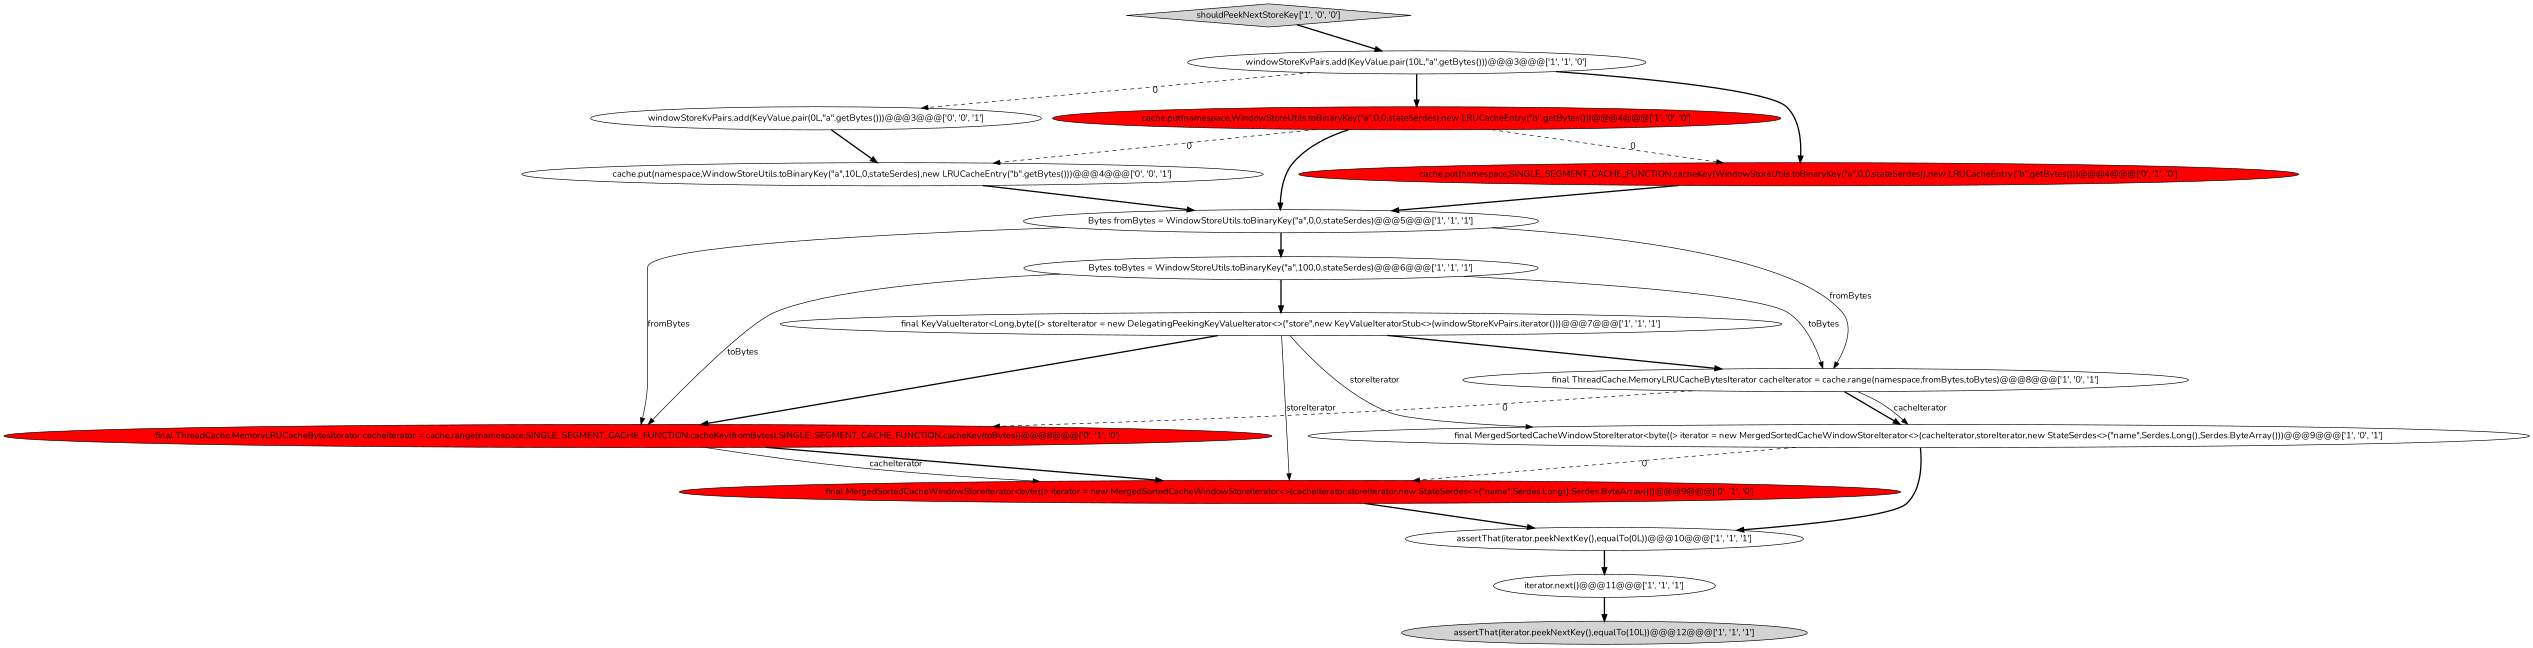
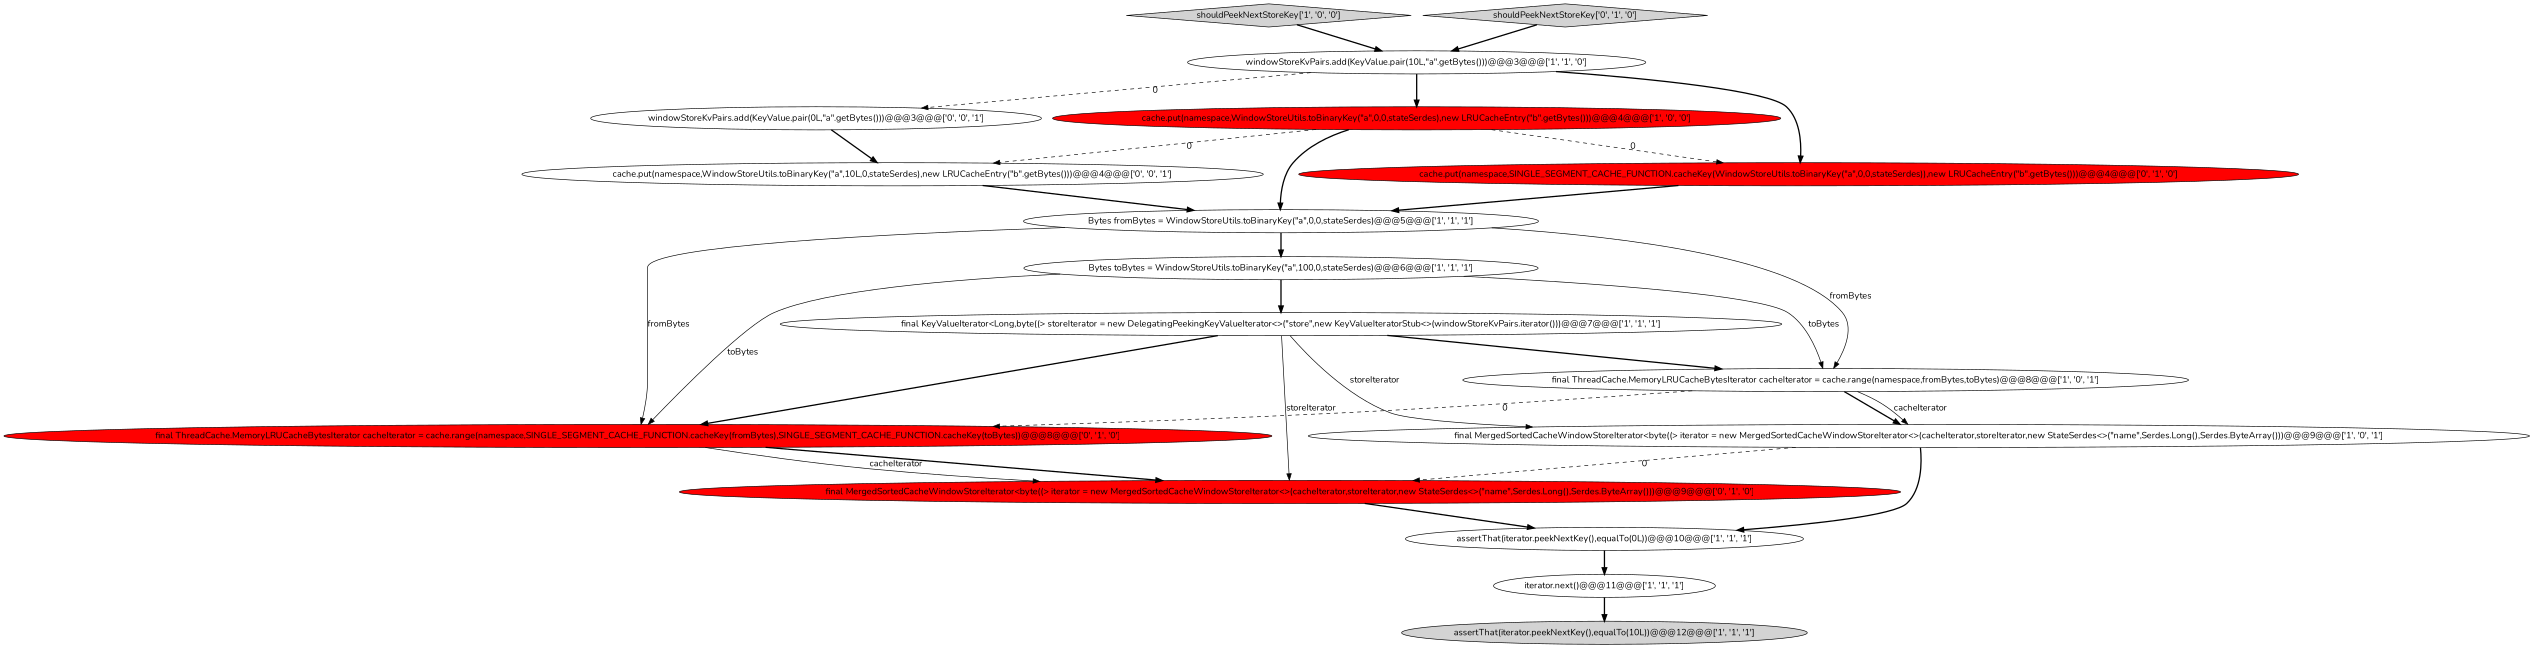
none -> (1565, 15)
